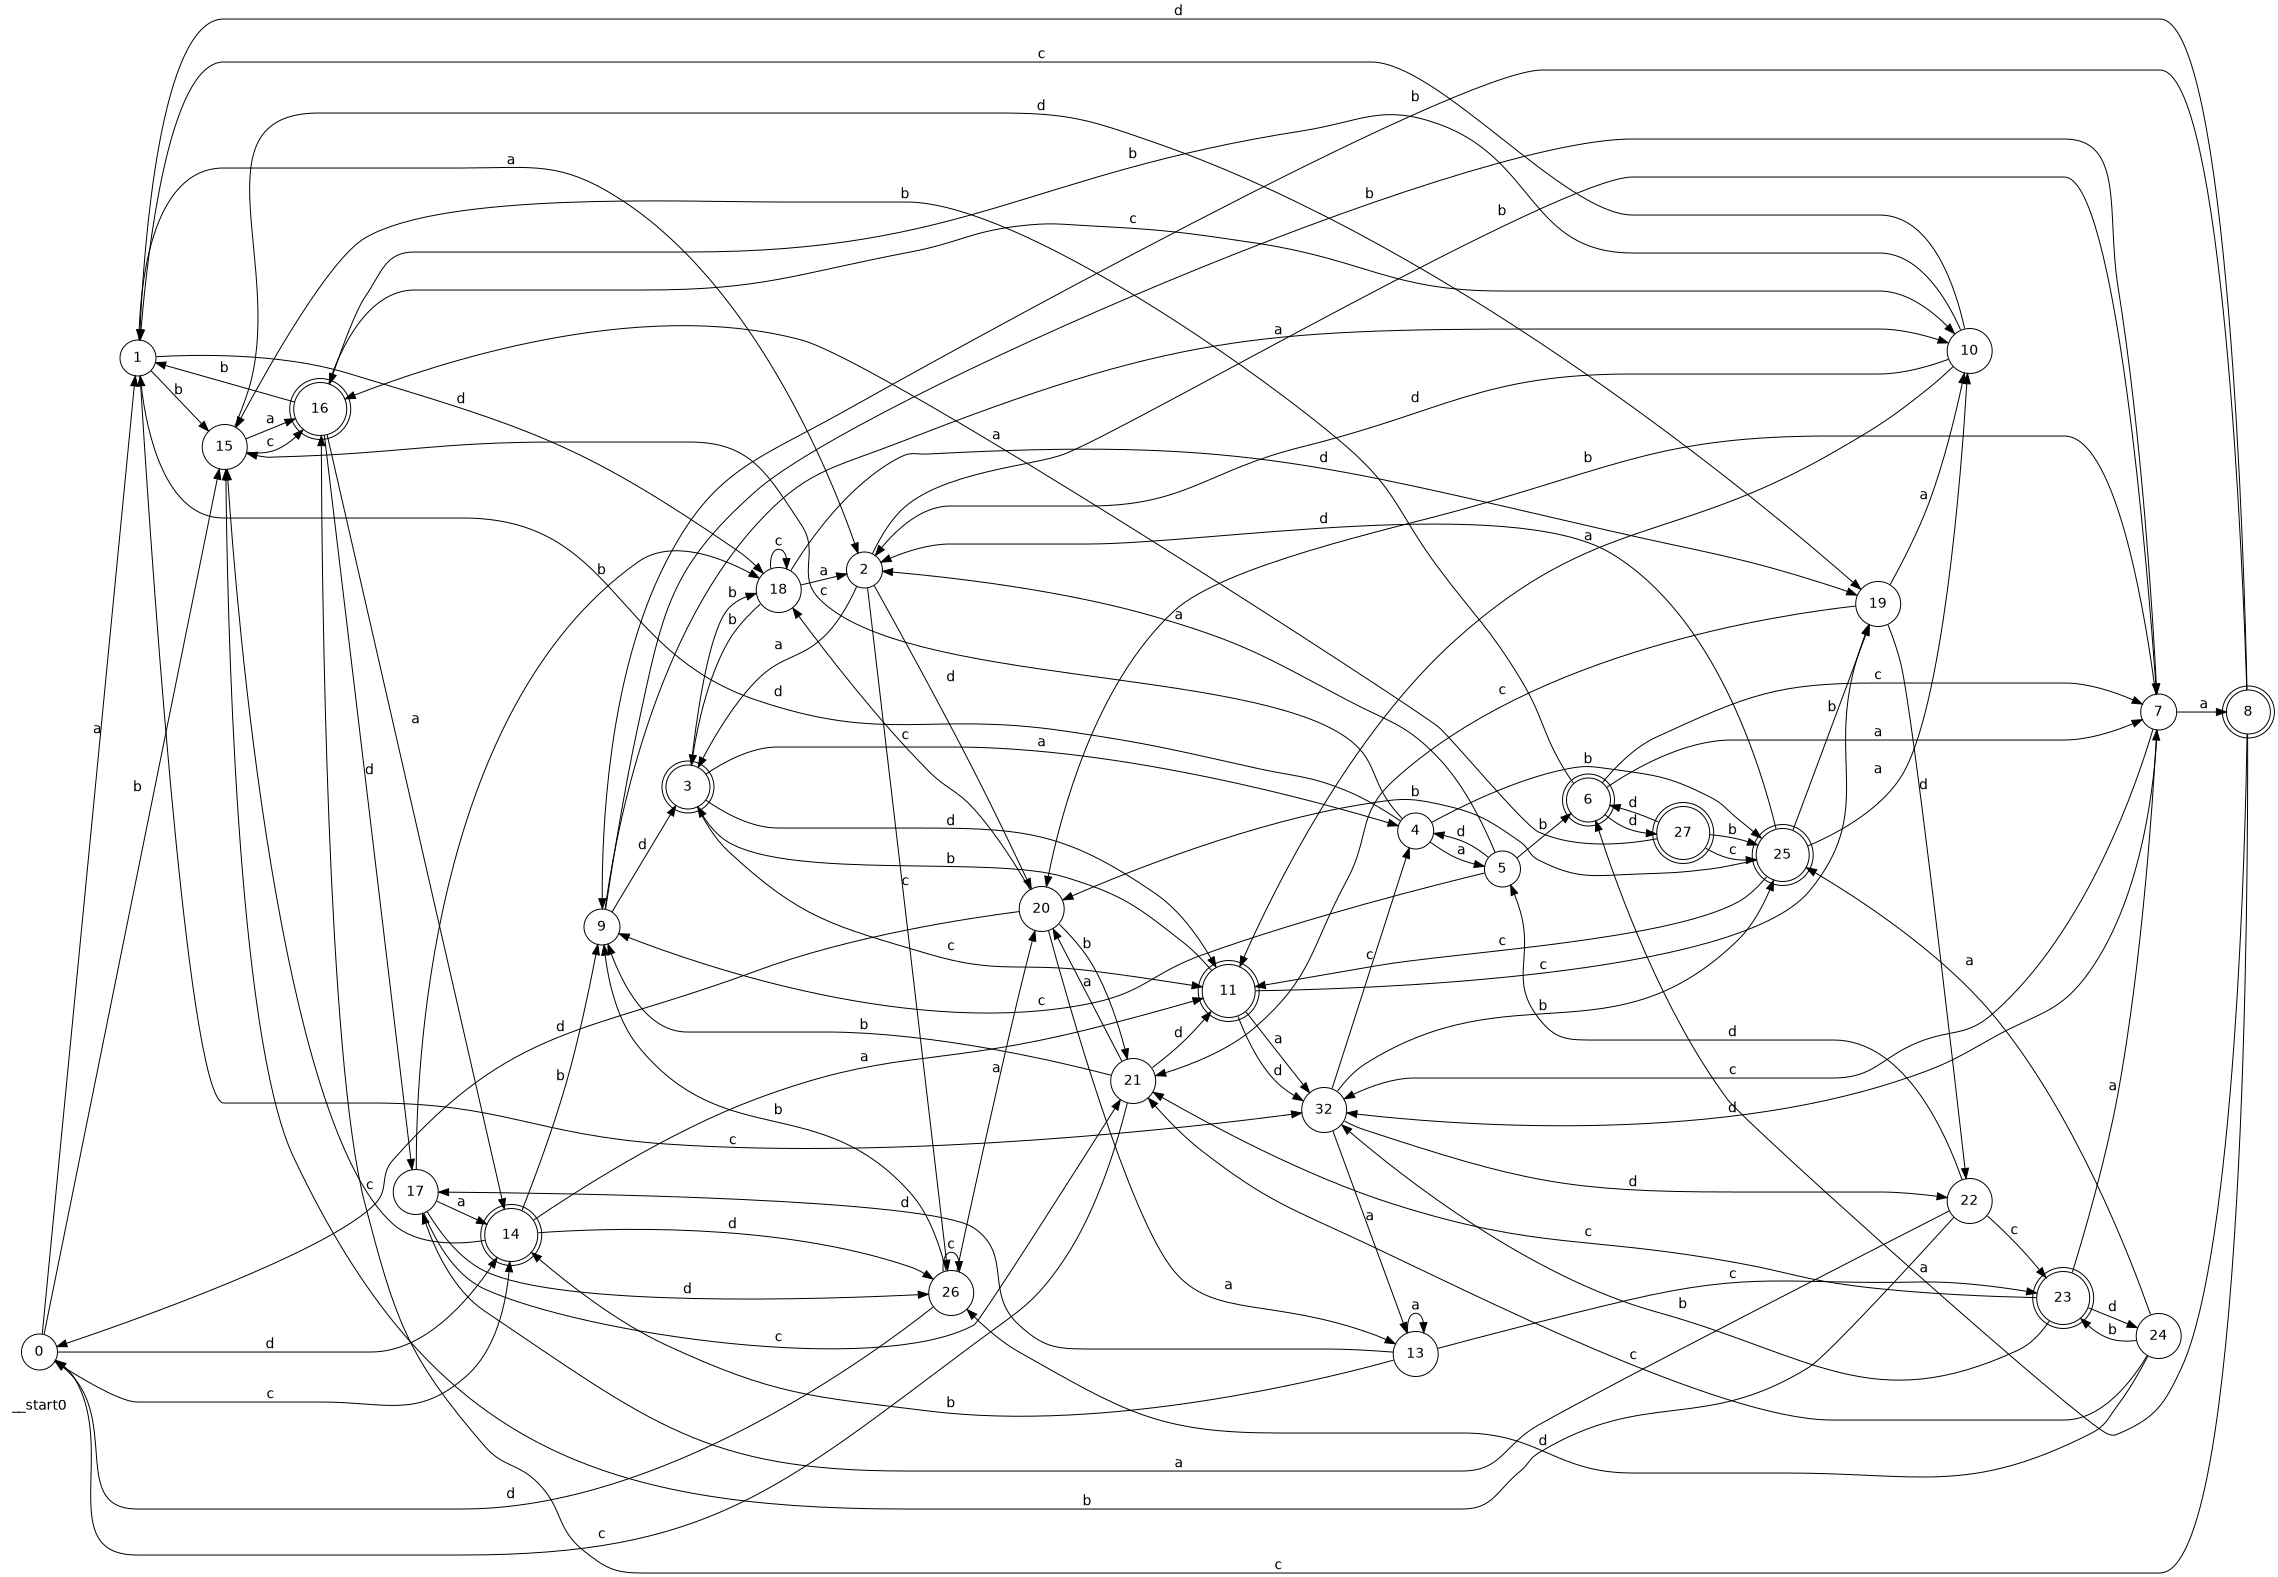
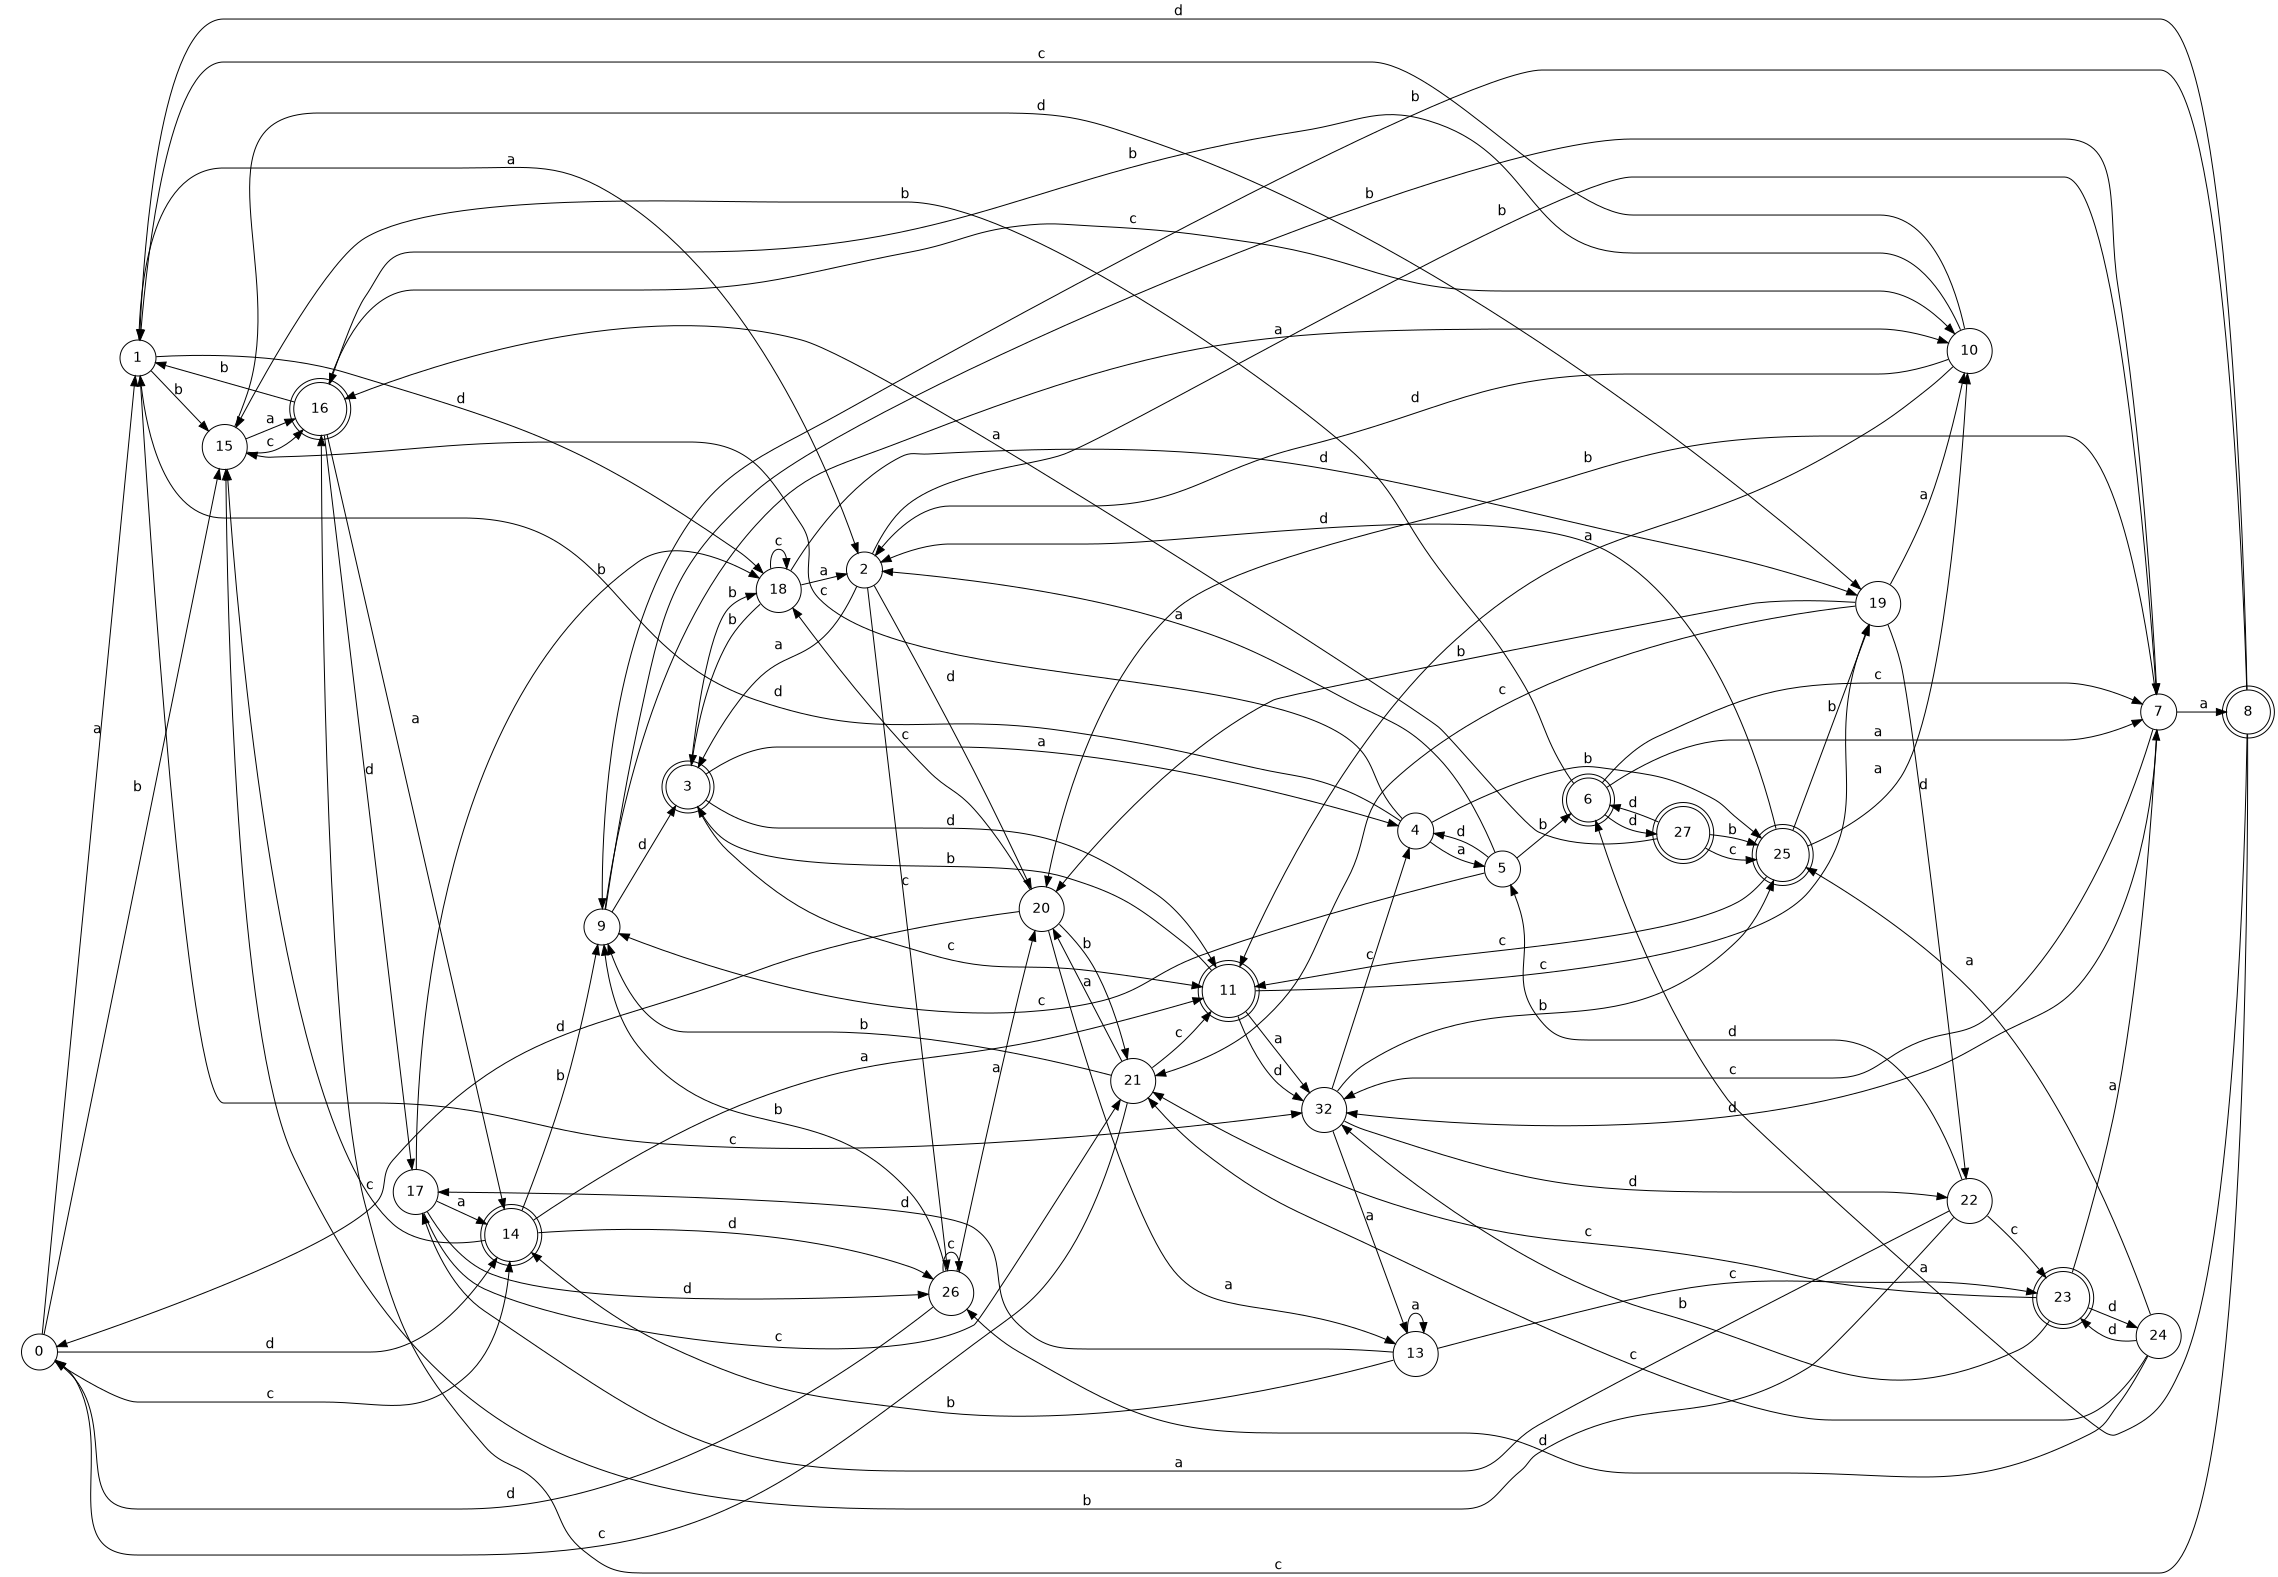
(1417, 800) -> (1447, 663)
(1179, 1034) -> (1179, 1034)
(2113, 1330) -> (2113, 1330)
(40, 1406) -> none
